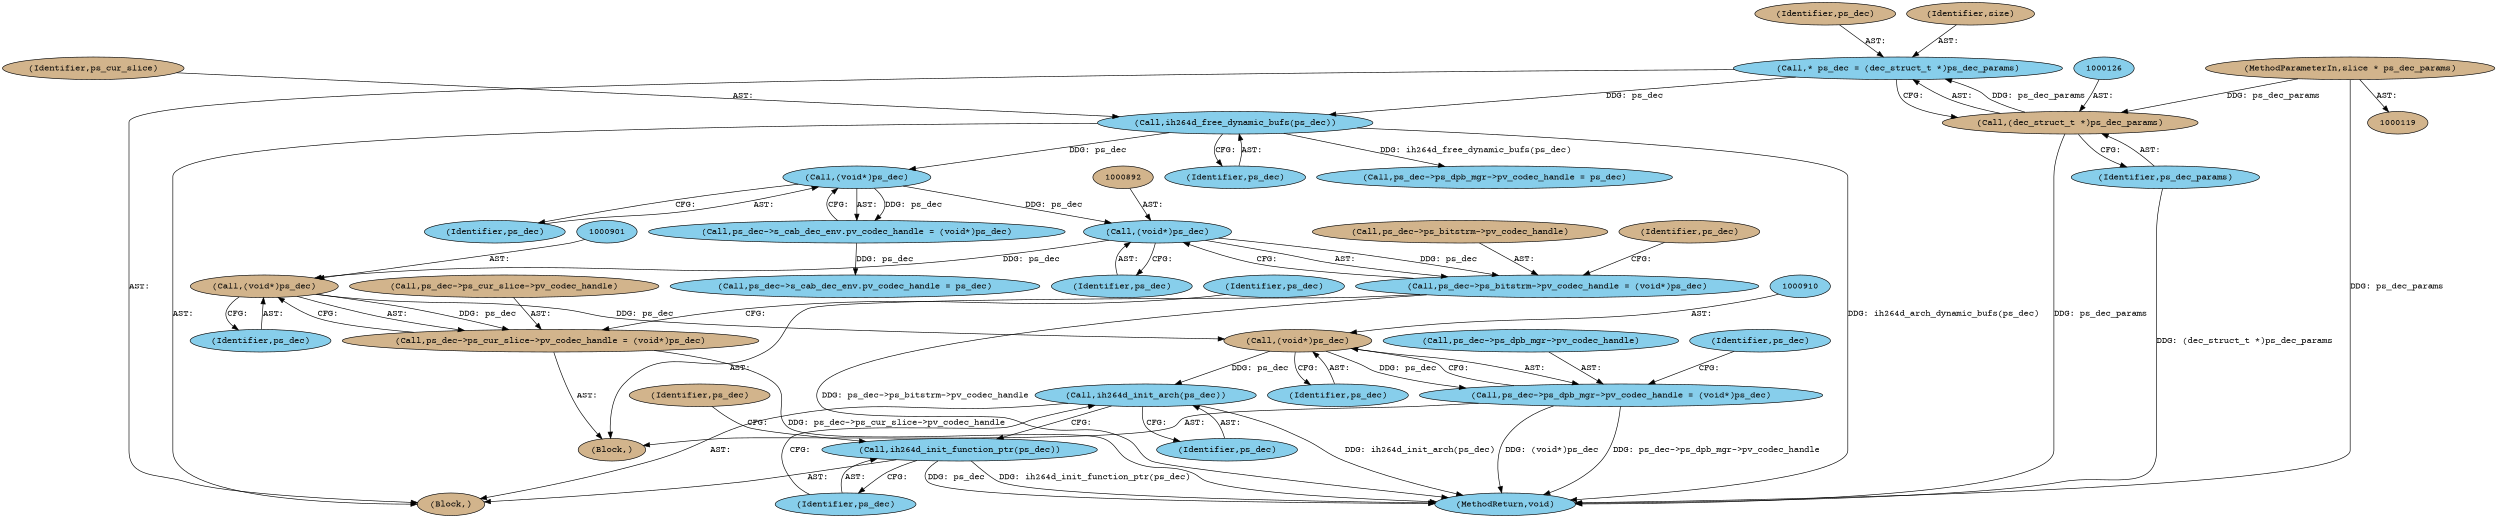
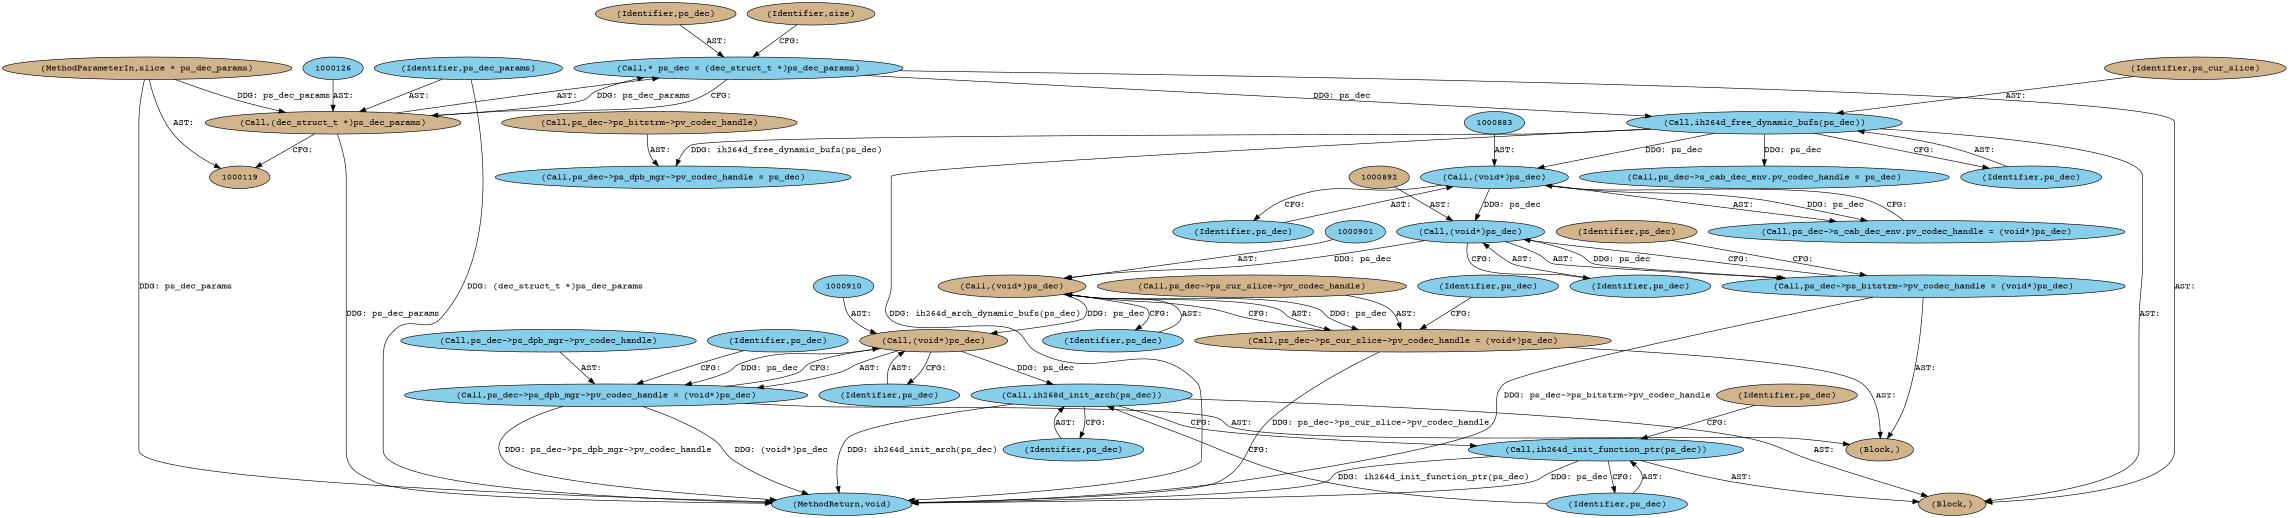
(1951, 41) -> (792, 41)
none -> (1494, 123)
(2097, 153) -> (288, 149)
(856, 256) -> (1764, 147)
(1506, 257) -> (648, 148)
(1146, 395) -> (1082, 395)
